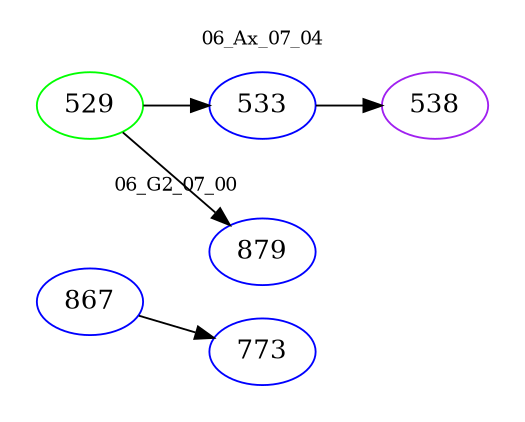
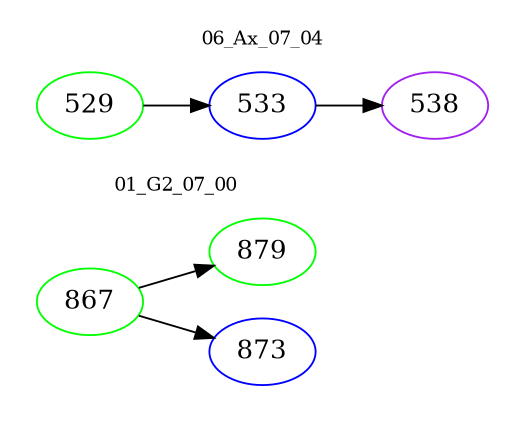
(178, 180) -> (167, 279)
(176, 186) -> (176, 186)
(263, 252) -> (263, 252)
(90, 302) -> (90, 302)
(263, 352) -> (263, 352)
